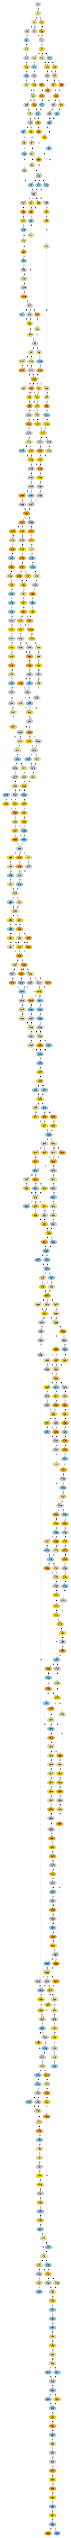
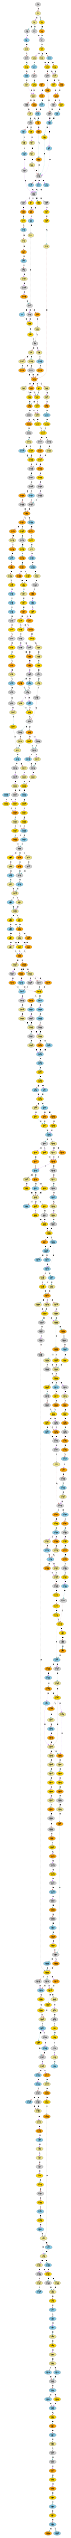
(42, 1264) -> (53, 1256)
(42, 2033) -> (44, 2033)
